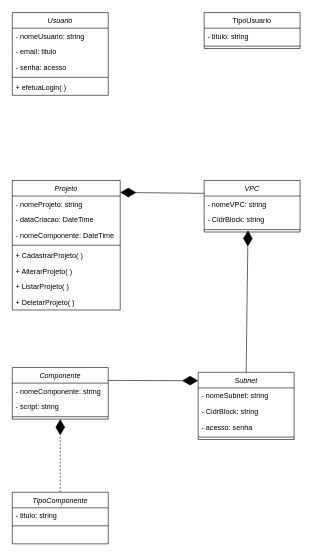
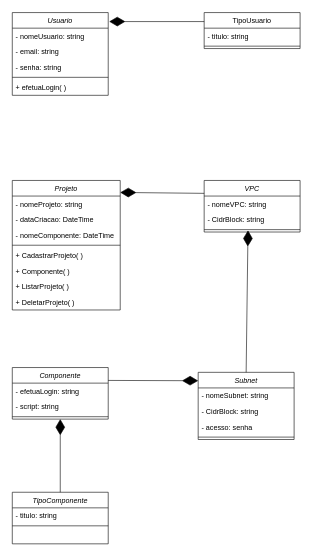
none -> (165, 21)
(39, 52) -> (40, 52)
(43, 67) -> (42, 67)
(51, 271) -> (44, 271)
(60, 391) -> (53, 391)
(60, 463) -> (60, 463)
